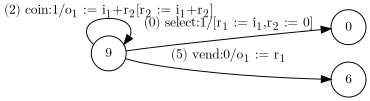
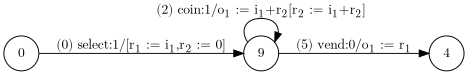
(224, 39) -> (136, 53)
(349, 80) -> (447, 53)
